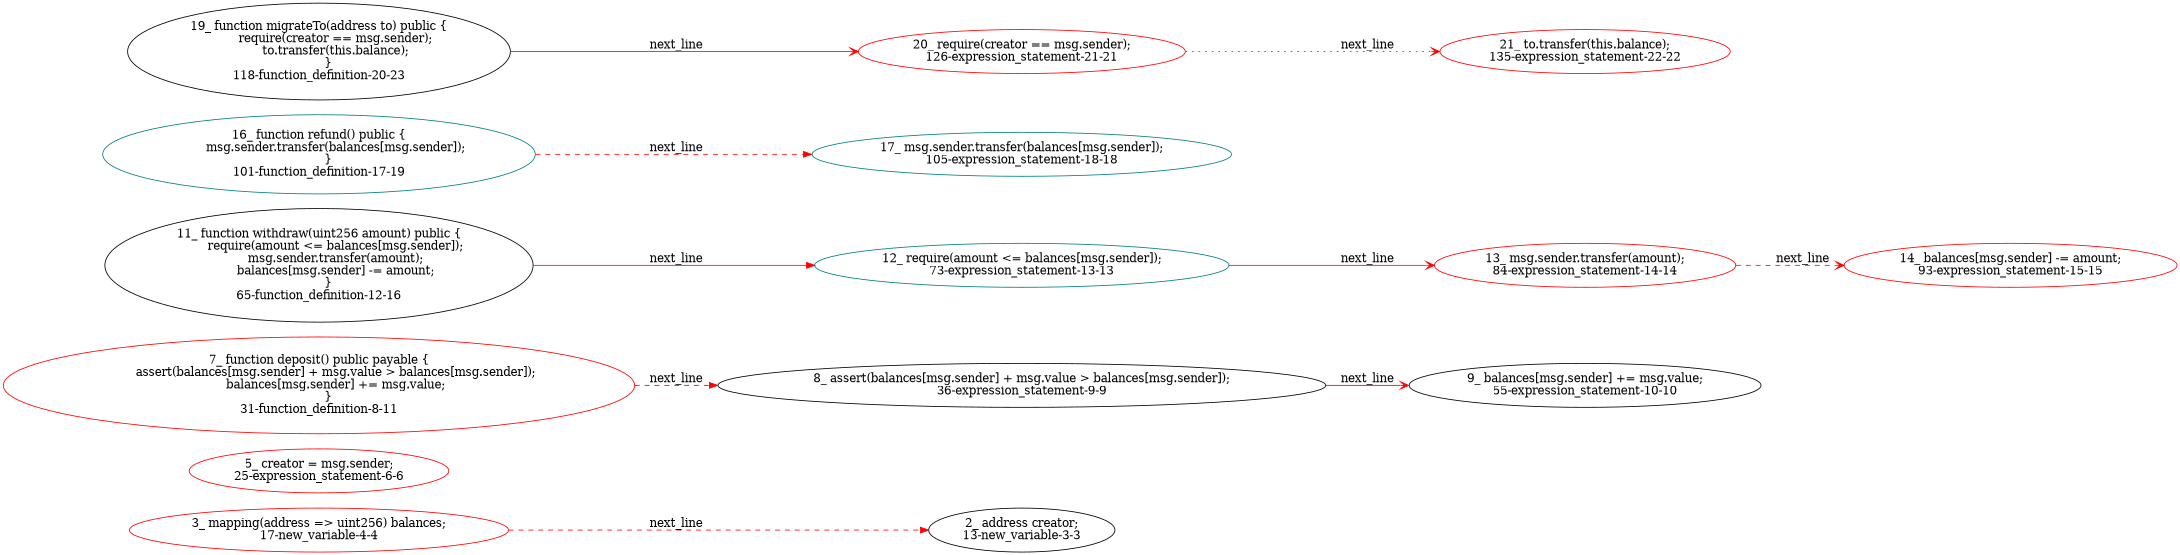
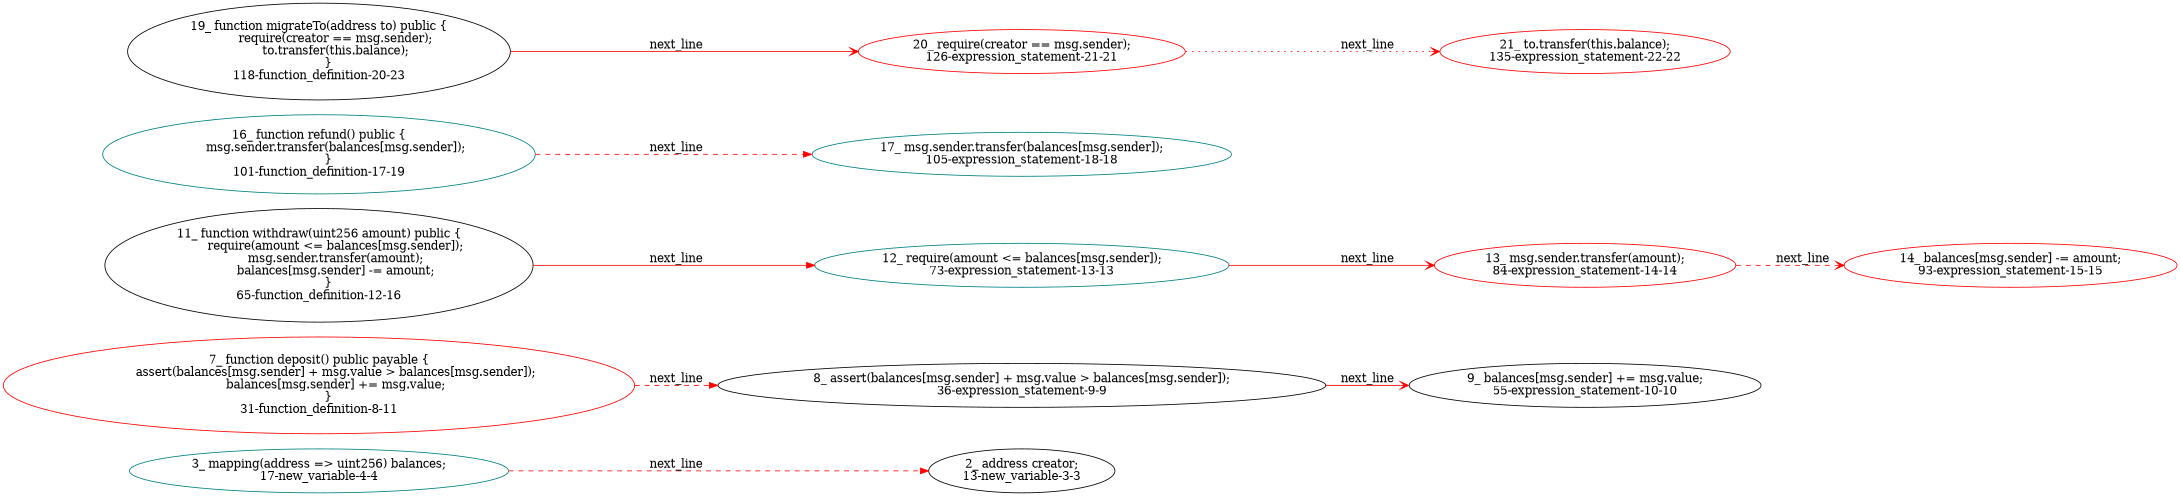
(319, 471) -> none
(319, 530) -> (319, 471)
